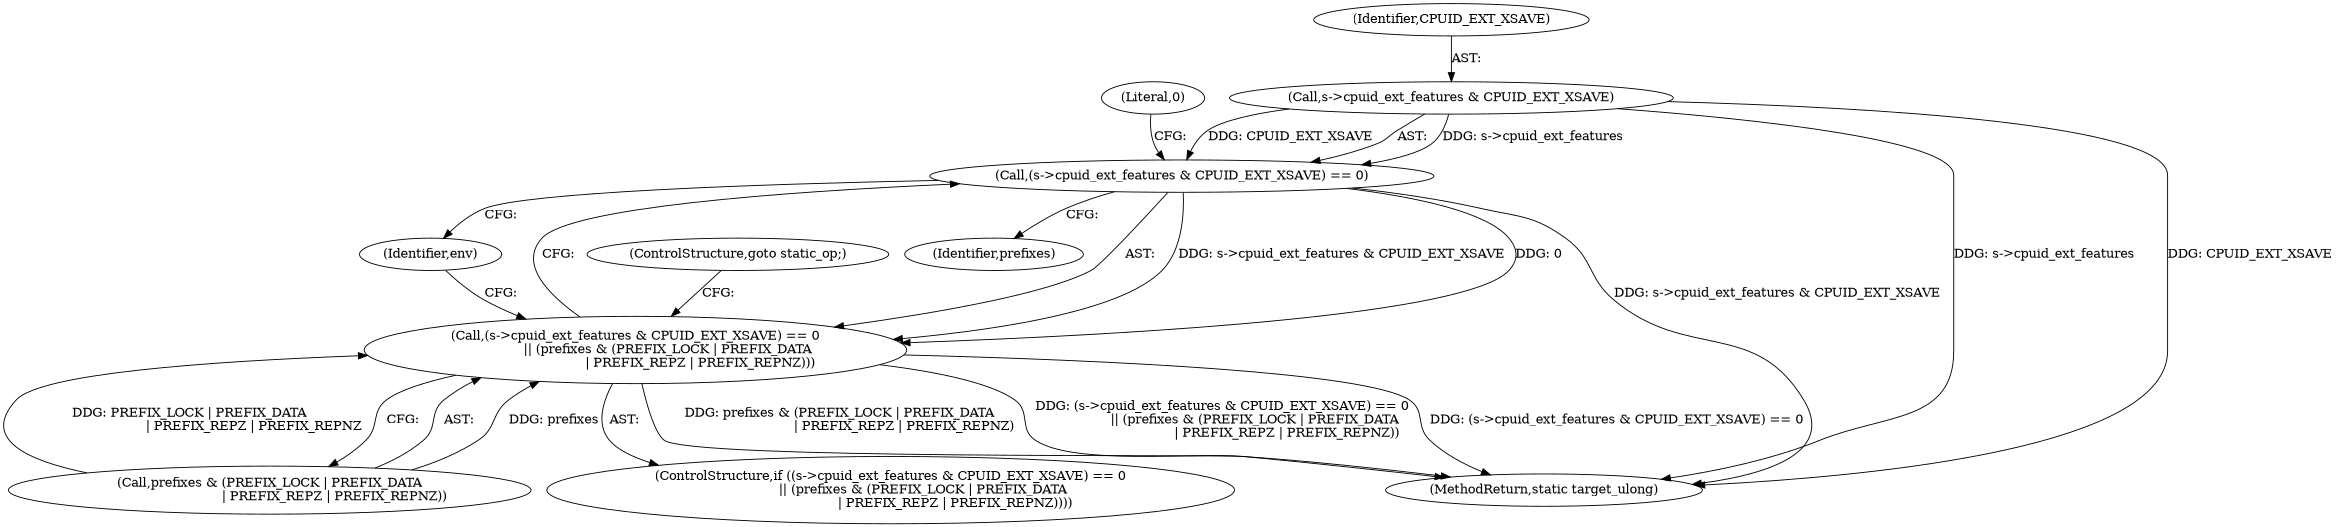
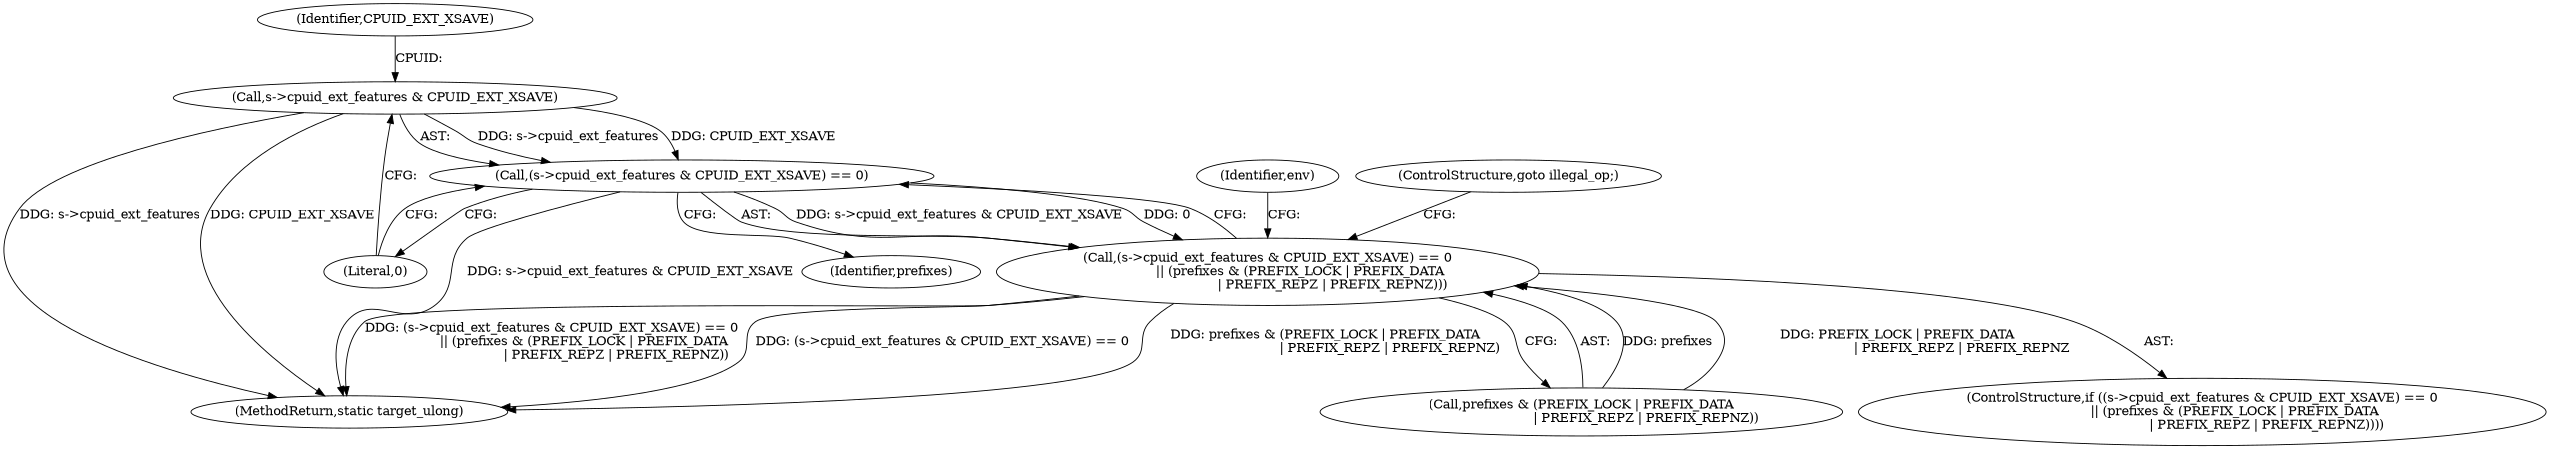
(1469, 59) -> (421, 59)
(690, 188) -> (463, 210)
none -> (381, 189)
(738, 254) -> (1509, 176)
